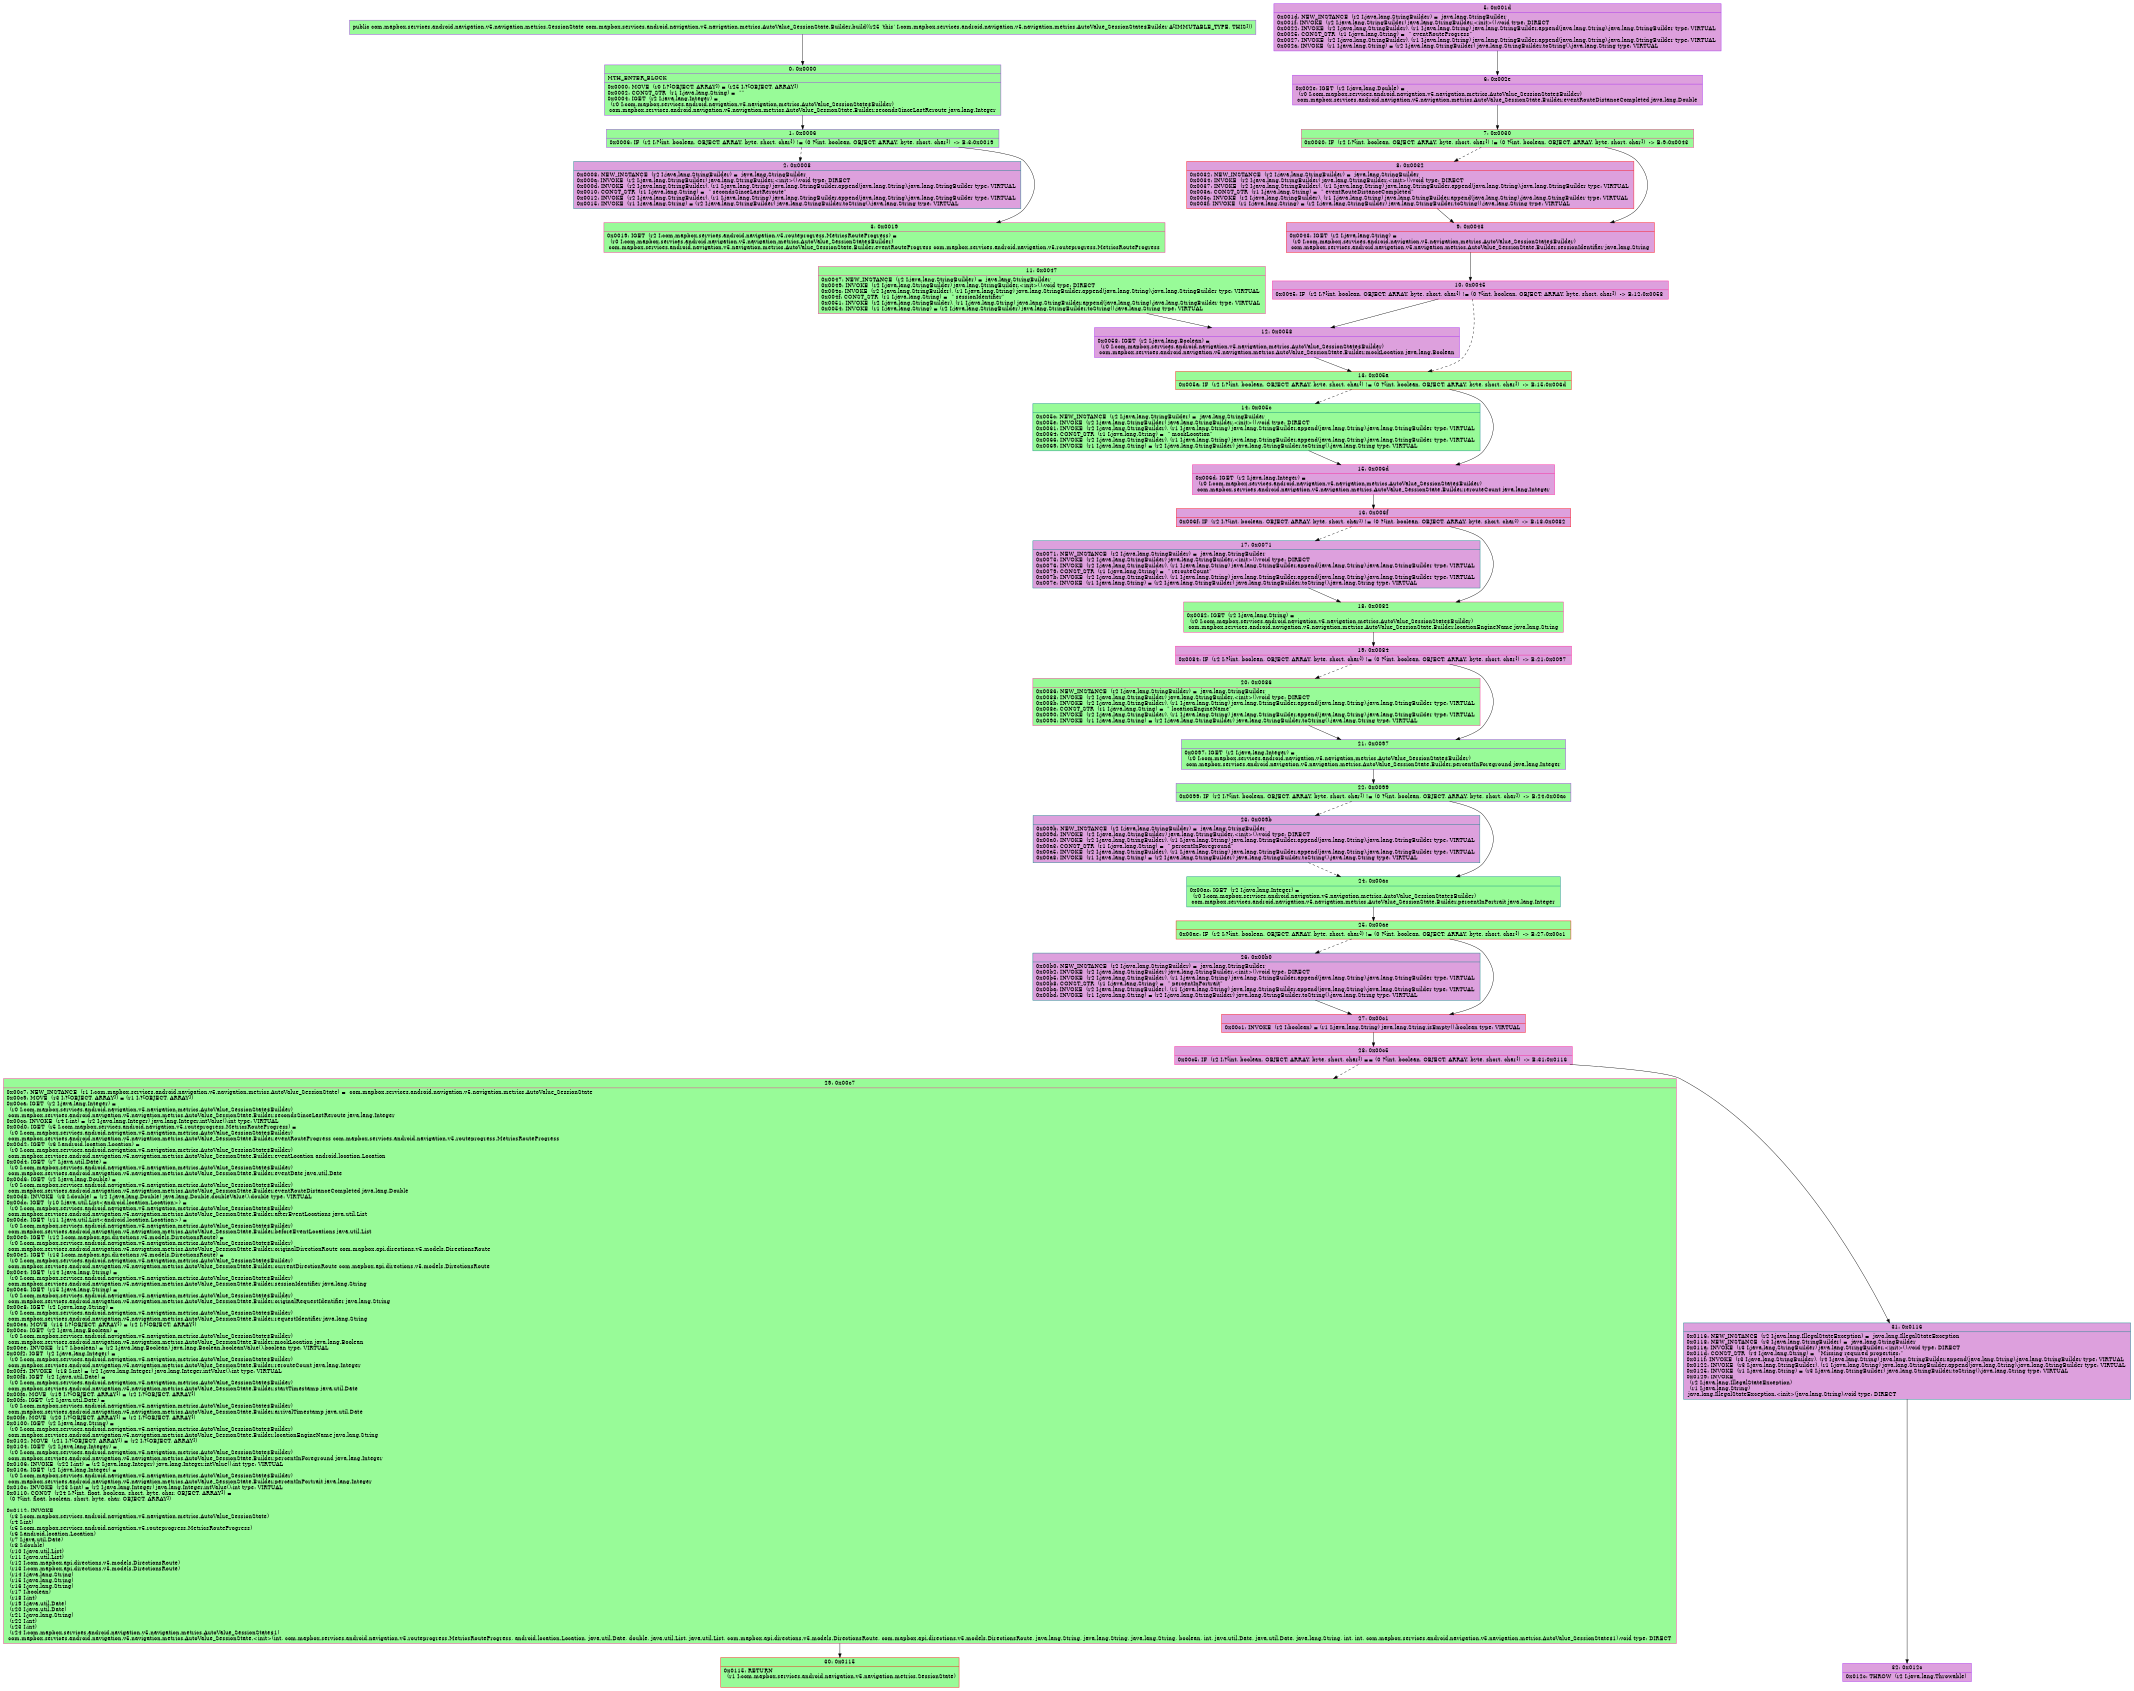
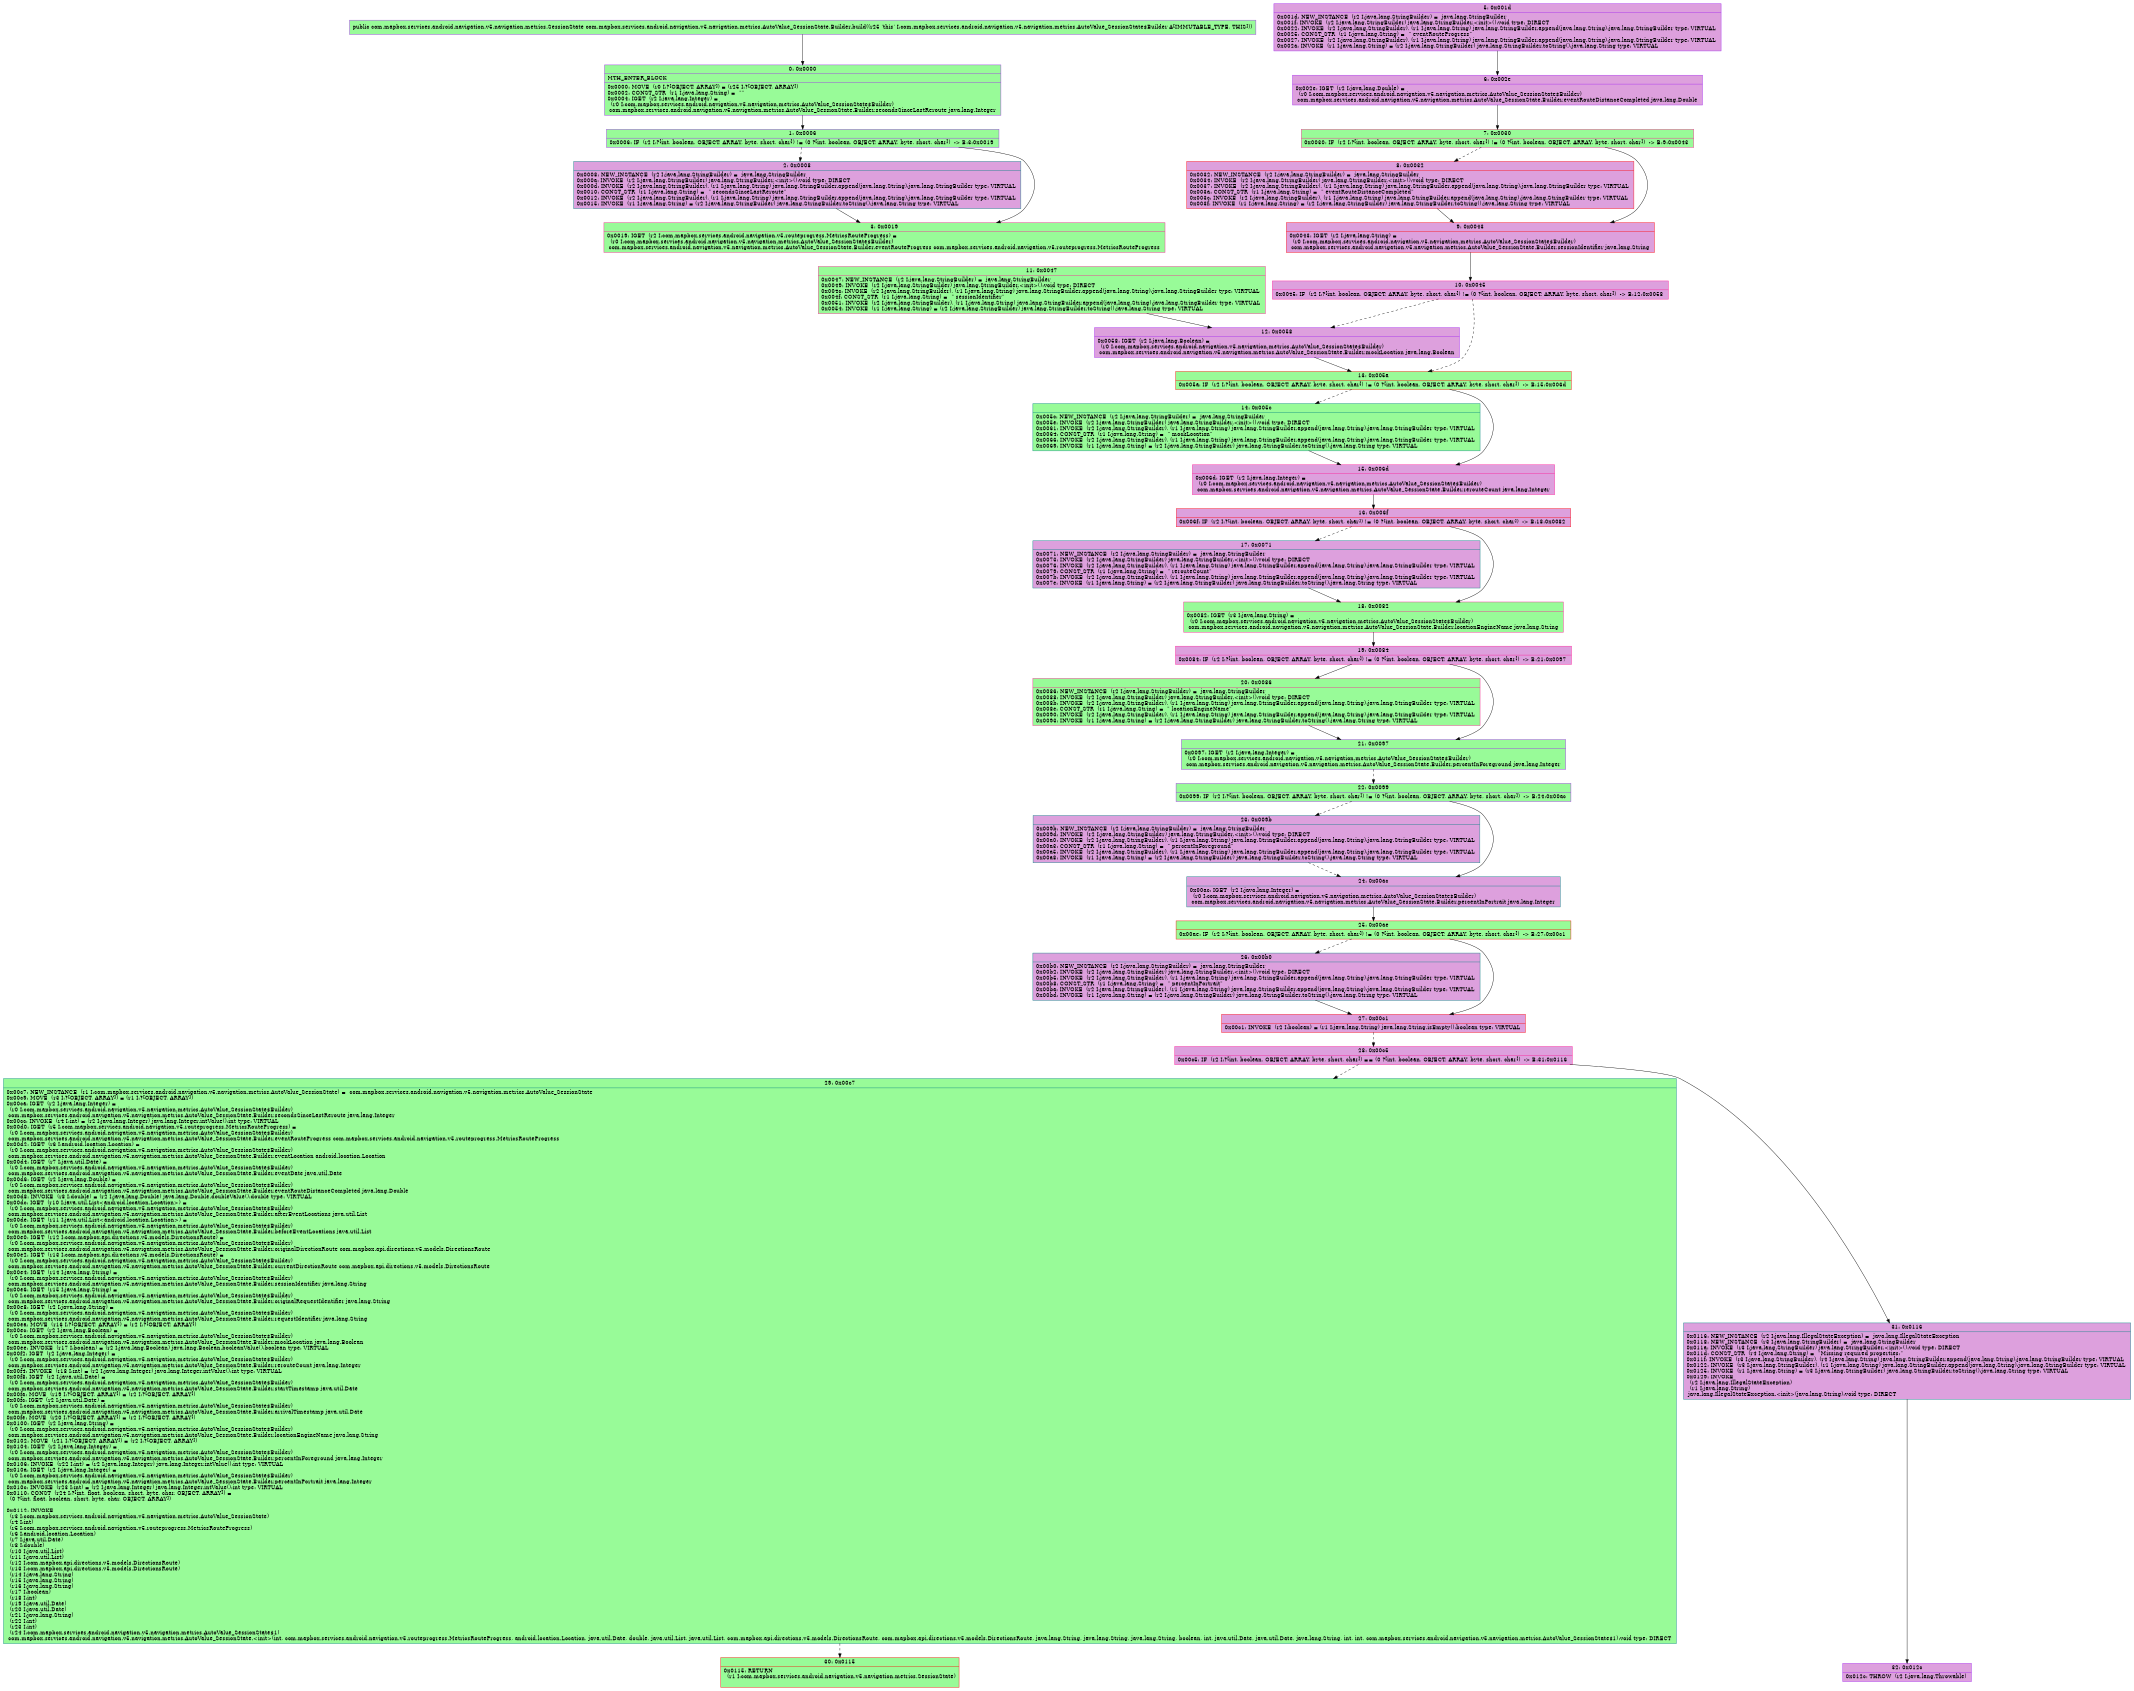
none -> (846, 215)
(1386, 313) -> (1386, 313)
(1242, 616) -> (1242, 616)
(1335, 671) -> (1335, 671)
(1373, 774) -> (1373, 774)
(1373, 892) -> (1373, 892)
(1373, 1038) -> (1373, 1038)
(840, 1361) -> (840, 1361)
(840, 1649) -> (840, 1649)
